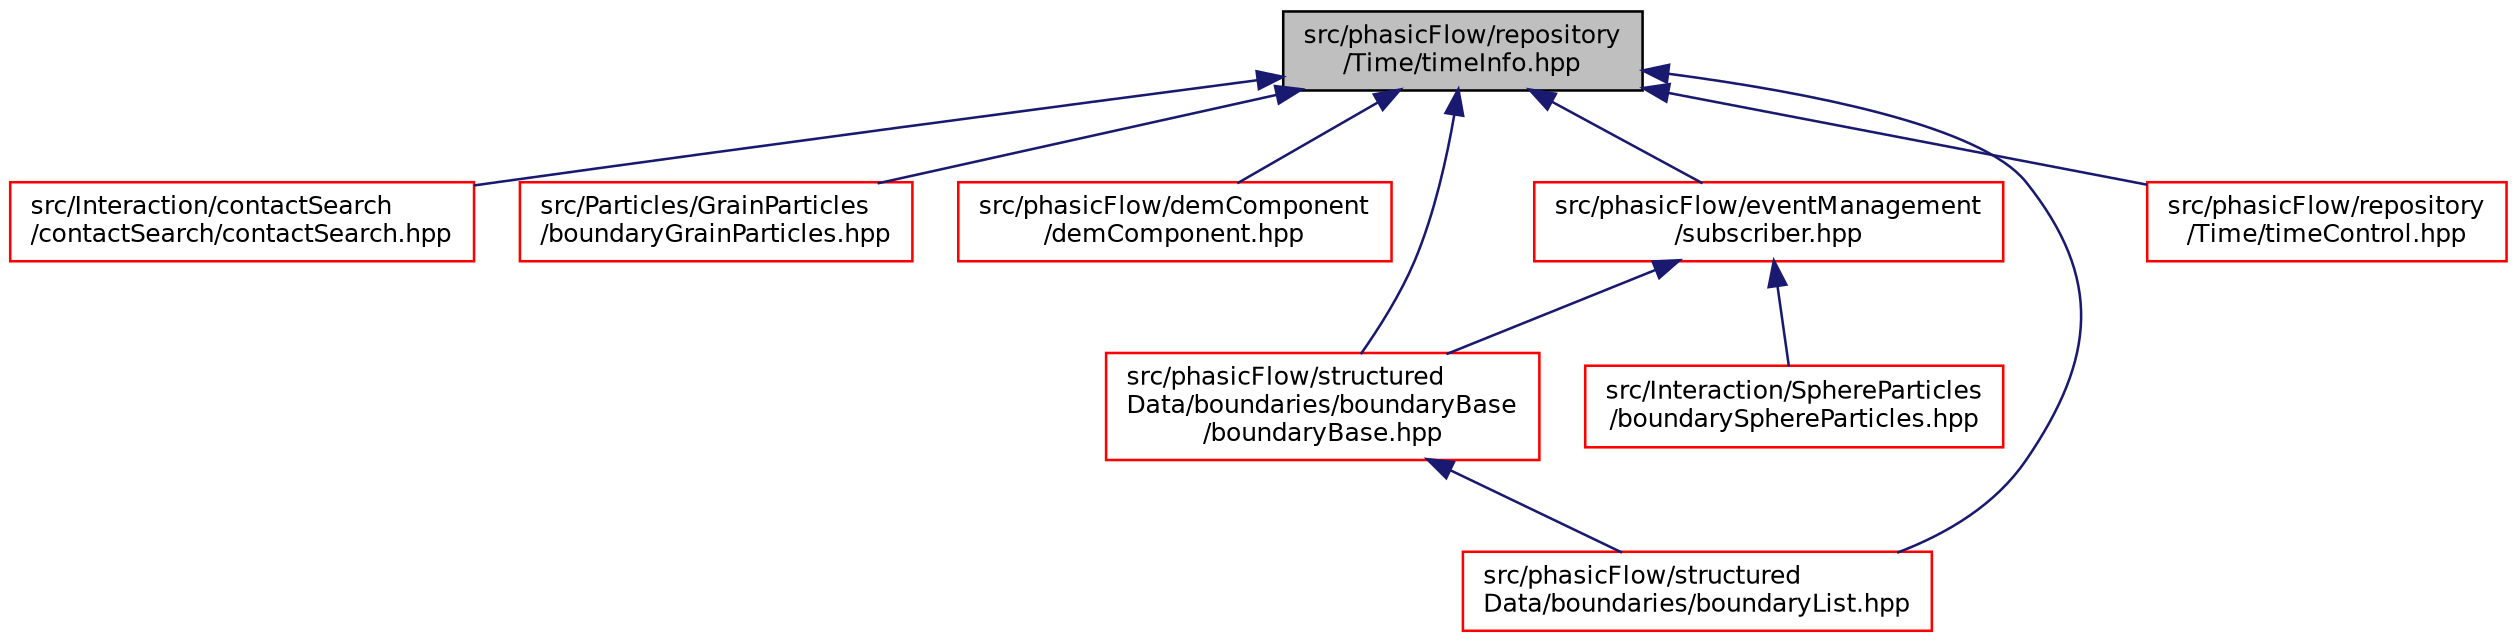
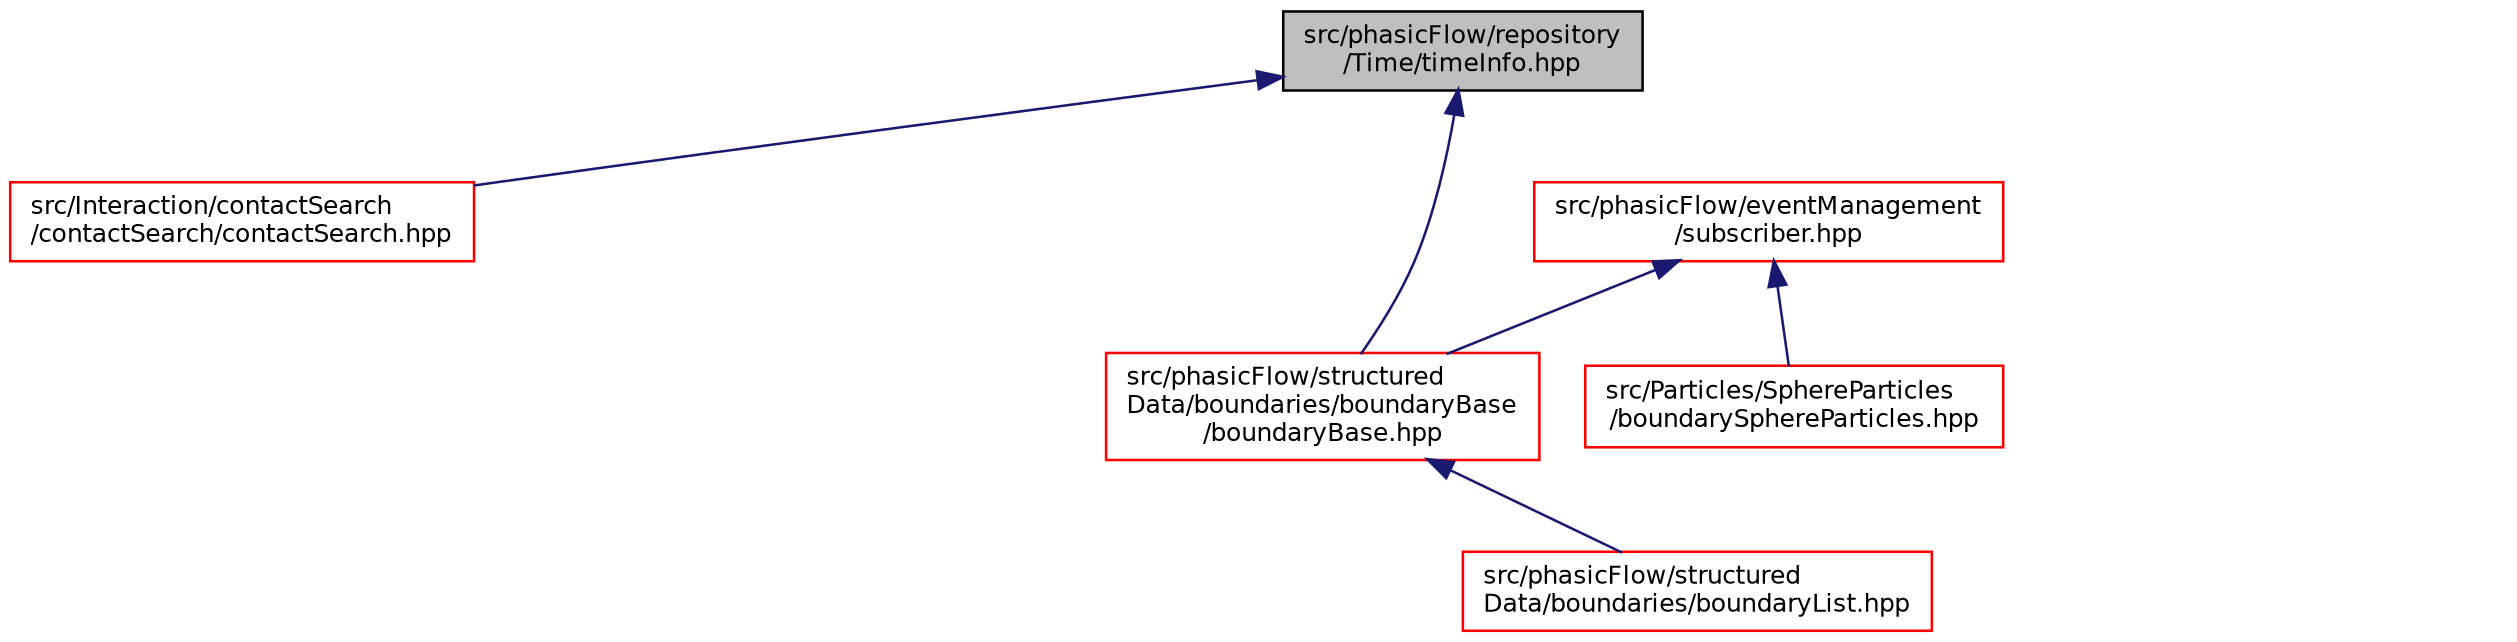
(1627, 143) -> none
(2051, 218) -> none
(716, 222) -> none
(1175, 222) -> none
(2327, 222) -> none
(1794, 407) -> (1794, 407)
